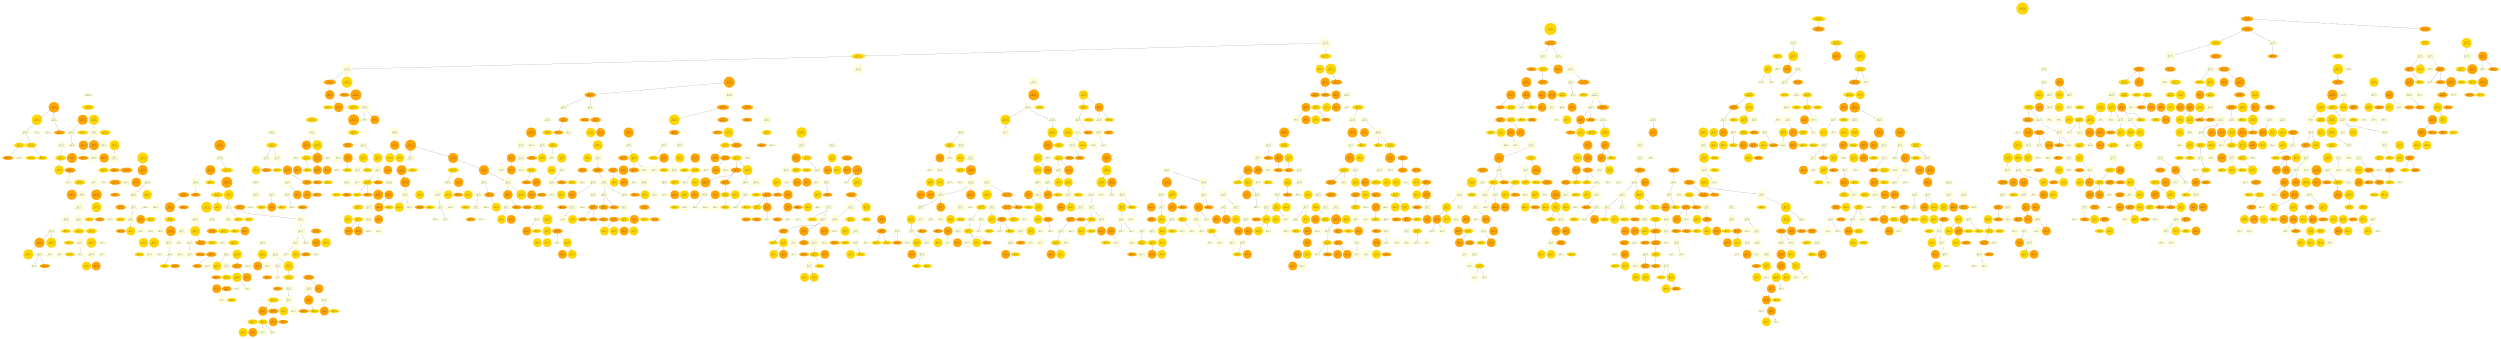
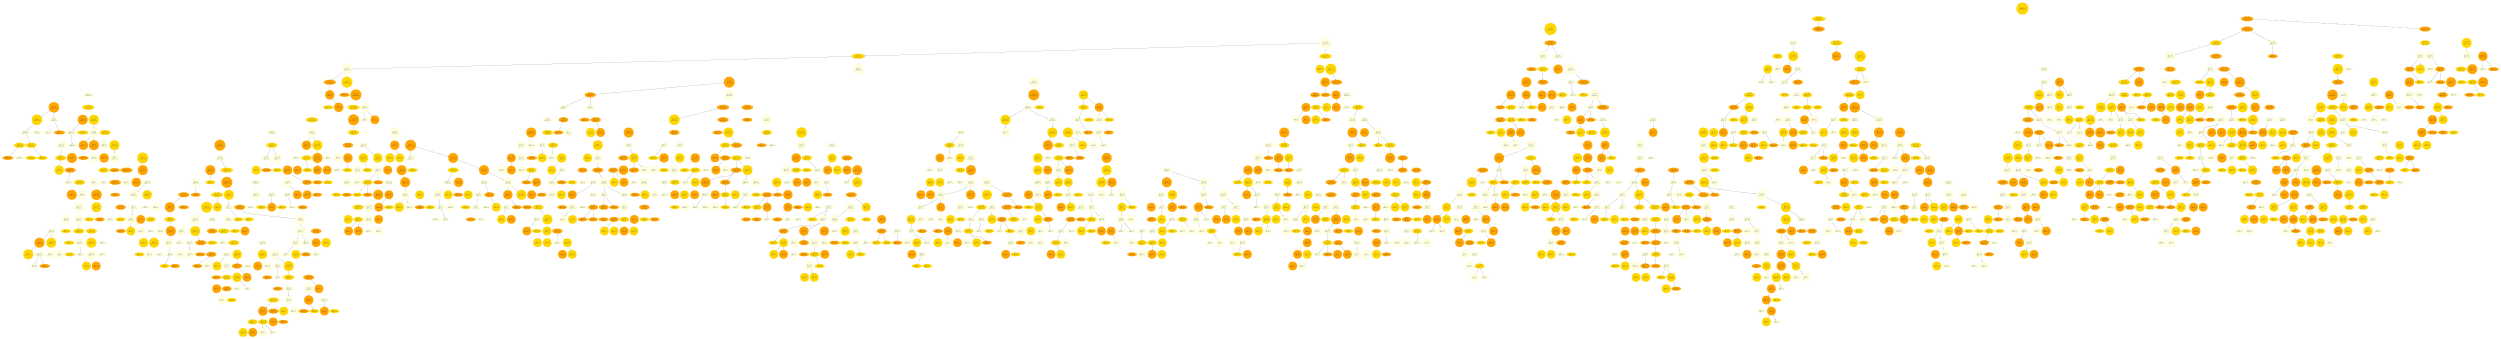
(2085, 207) -> (2085, 207)
